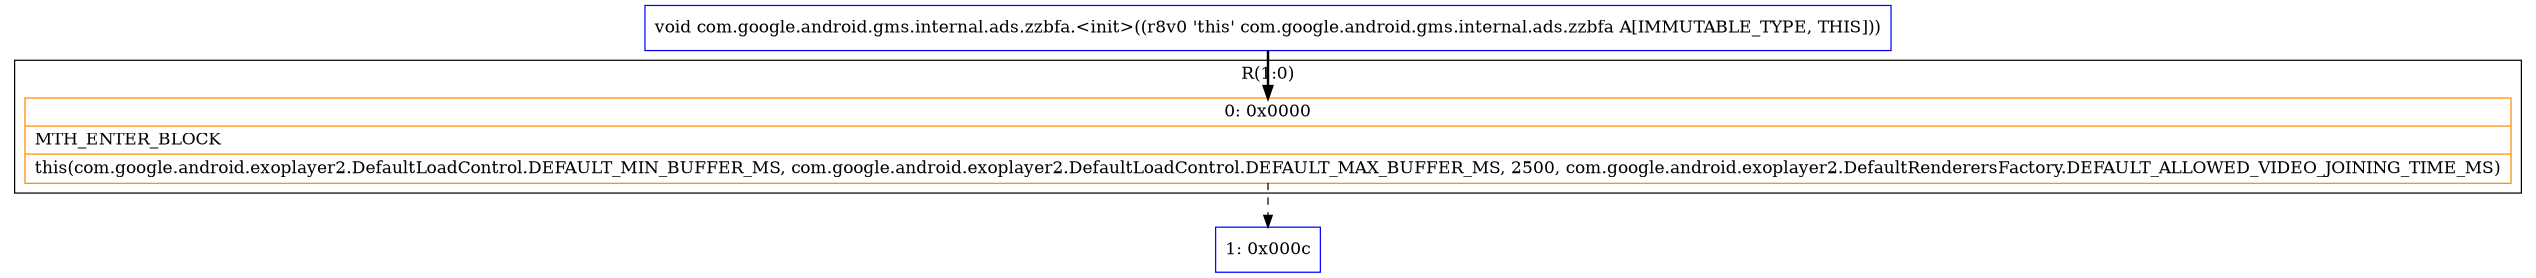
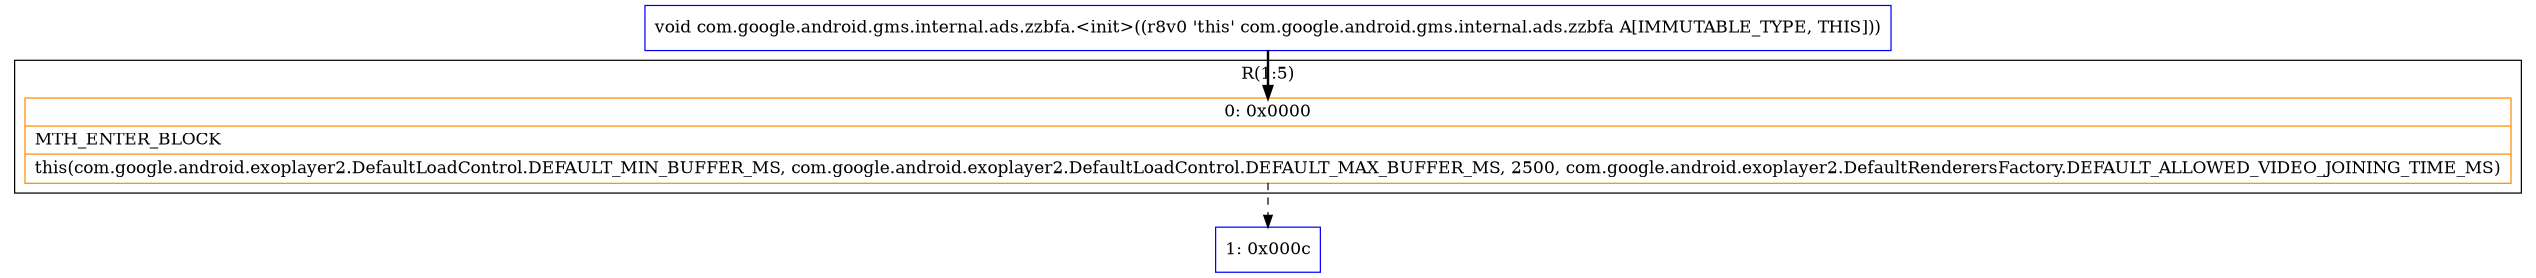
(1268, 74) -> (1268, 74)
